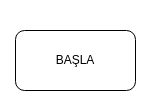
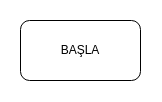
(76, 61) -> (81, 51)
